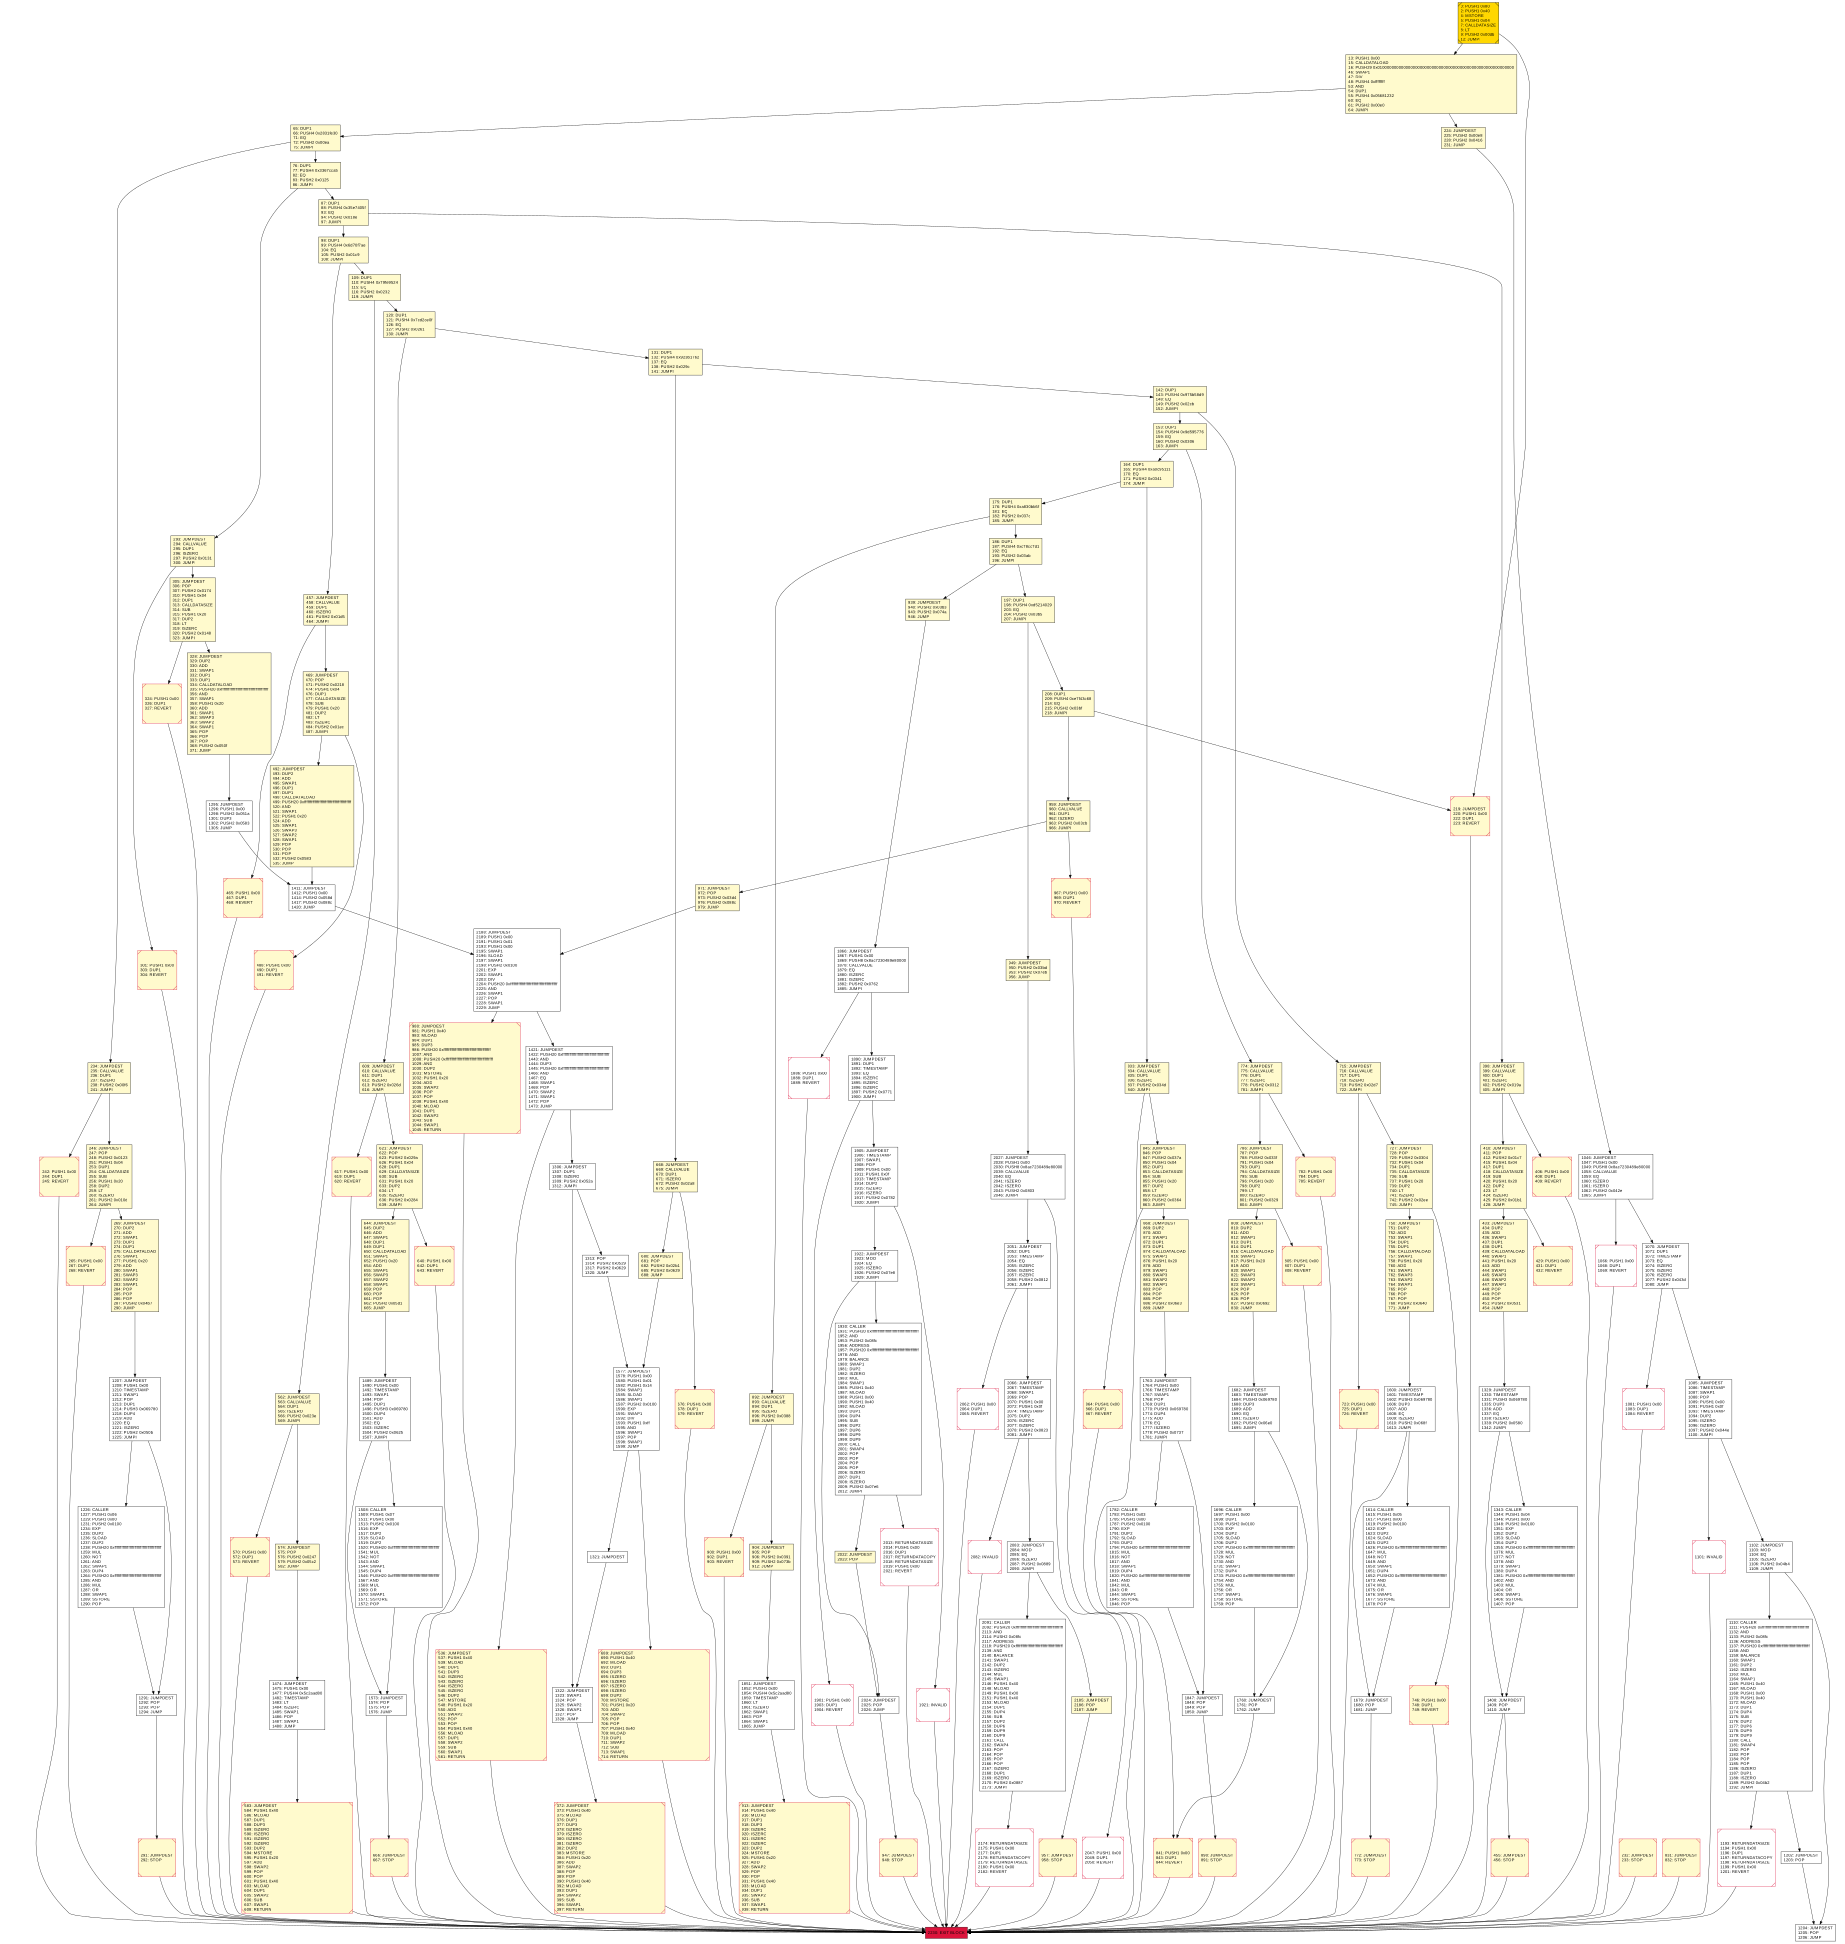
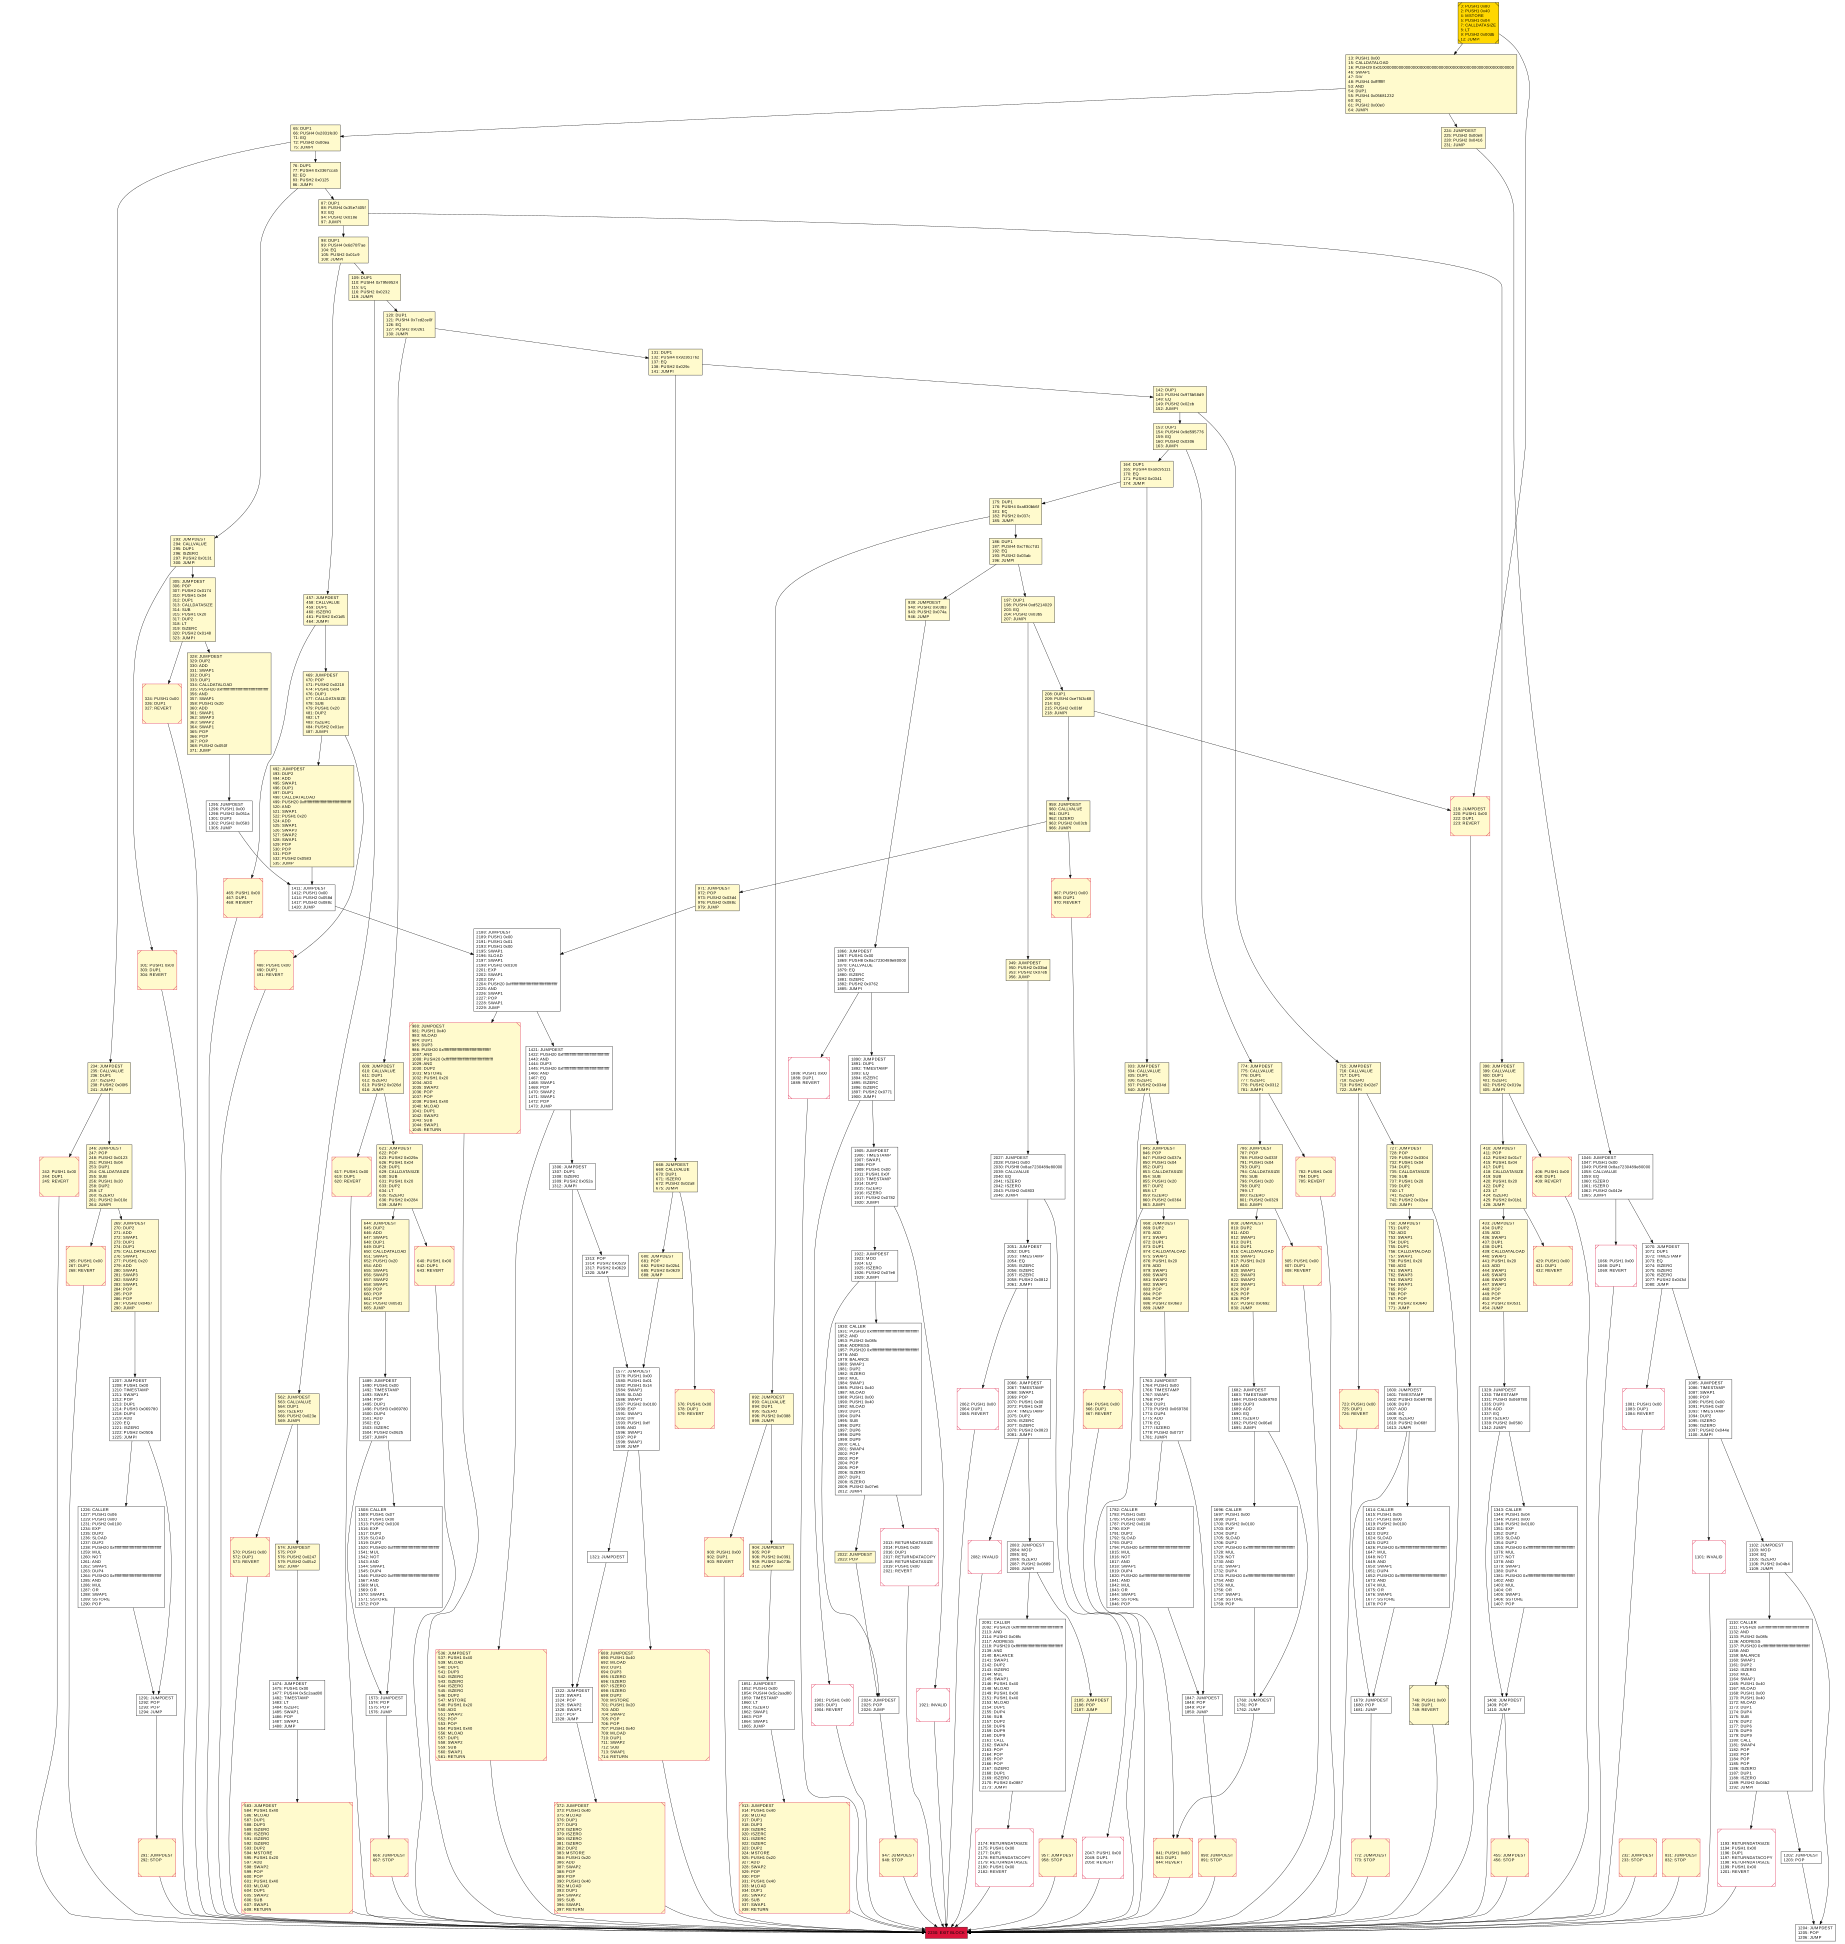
(1429, 1705) -> (1429, 1705)
(715, 1767) -> none
